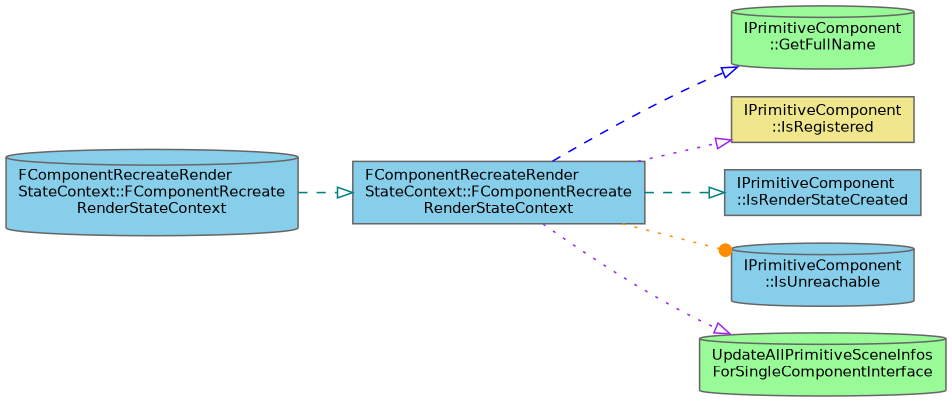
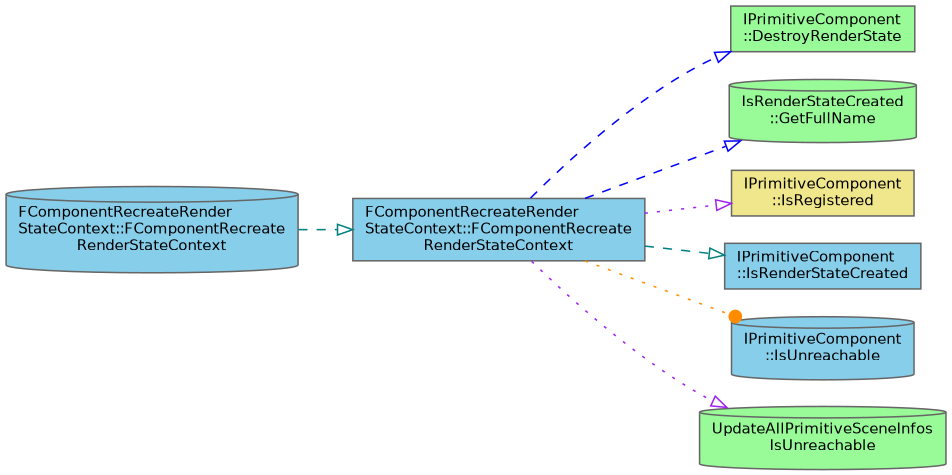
none -> (823, 29)
(823, 37) -> (823, 111)
(823, 364) -> (823, 438)
